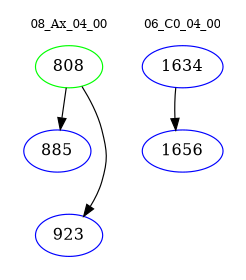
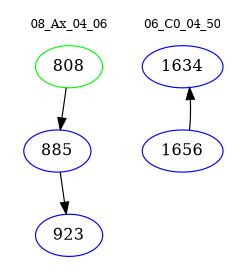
(69, 25) -> (69, 25)
(183, 25) -> (183, 25)
(175, 103) -> (190, 115)
(105, 146) -> (62, 187)
